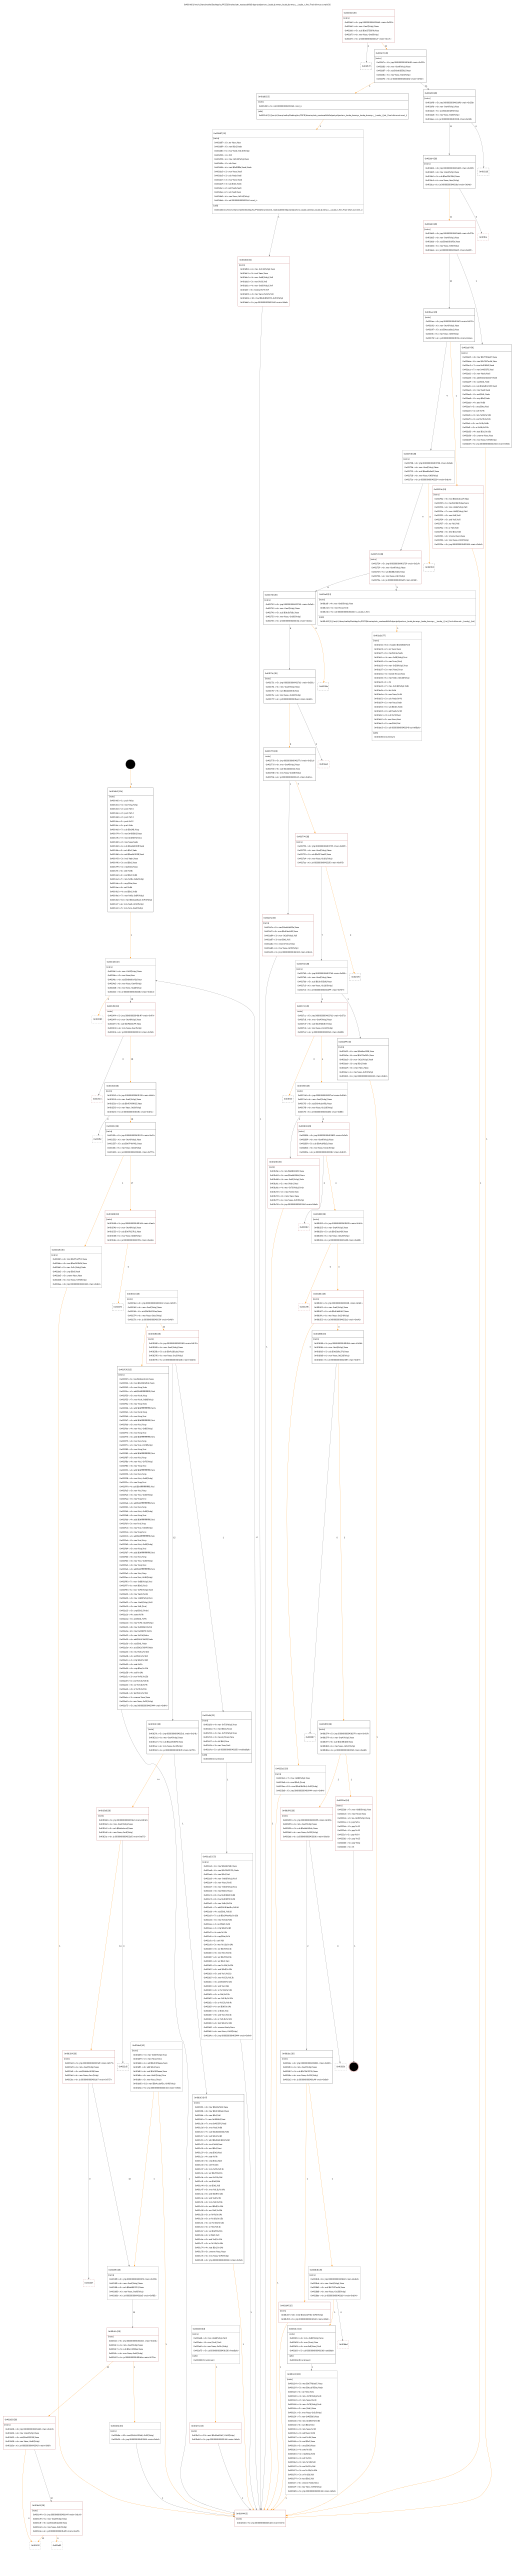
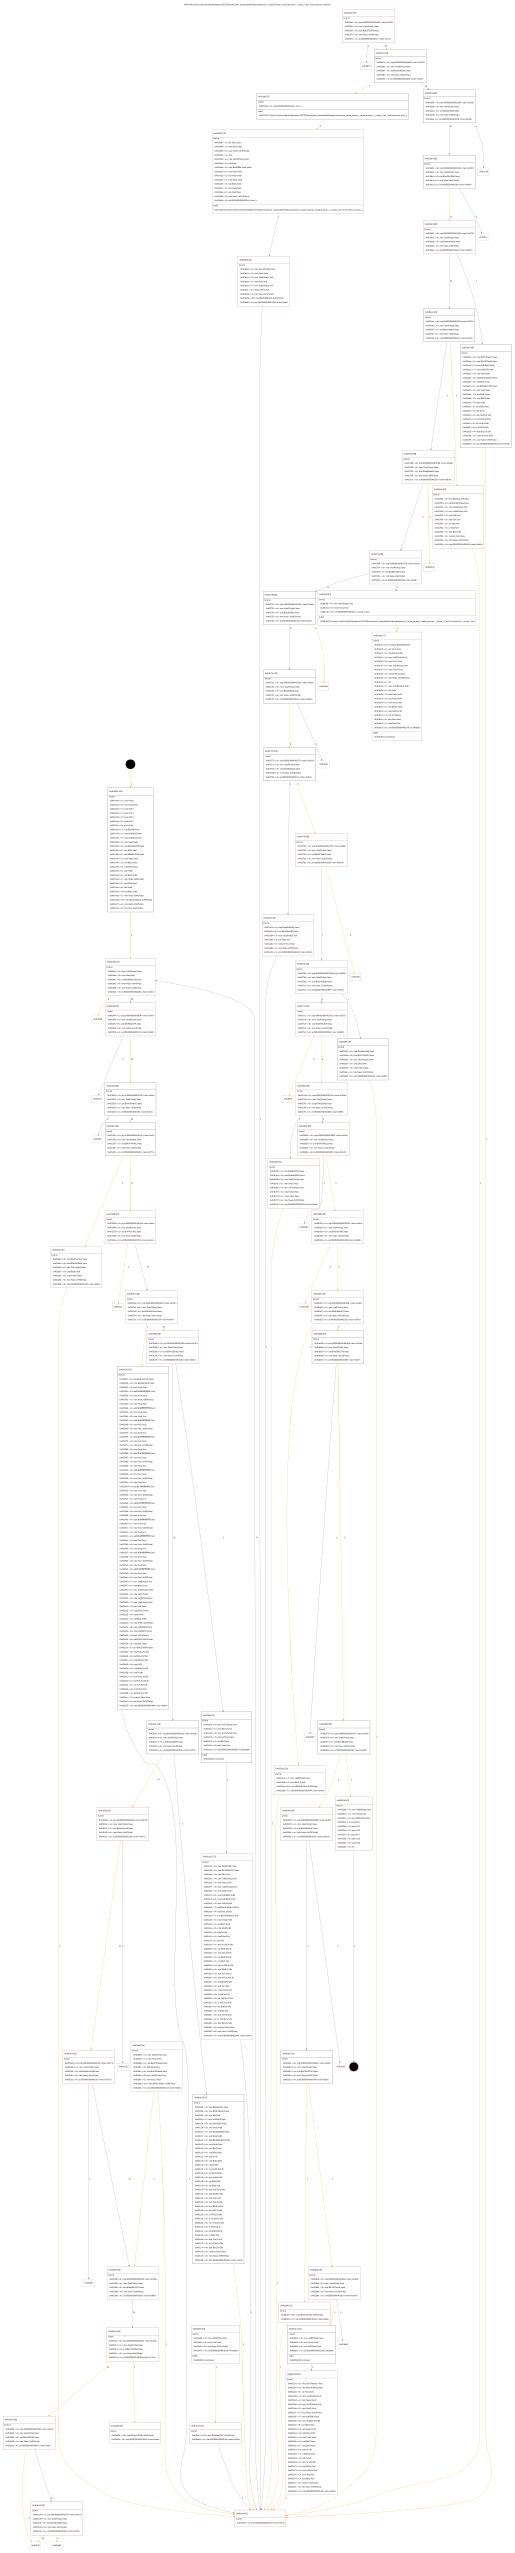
none -> (141, 1266)
(166, 2502) -> none
